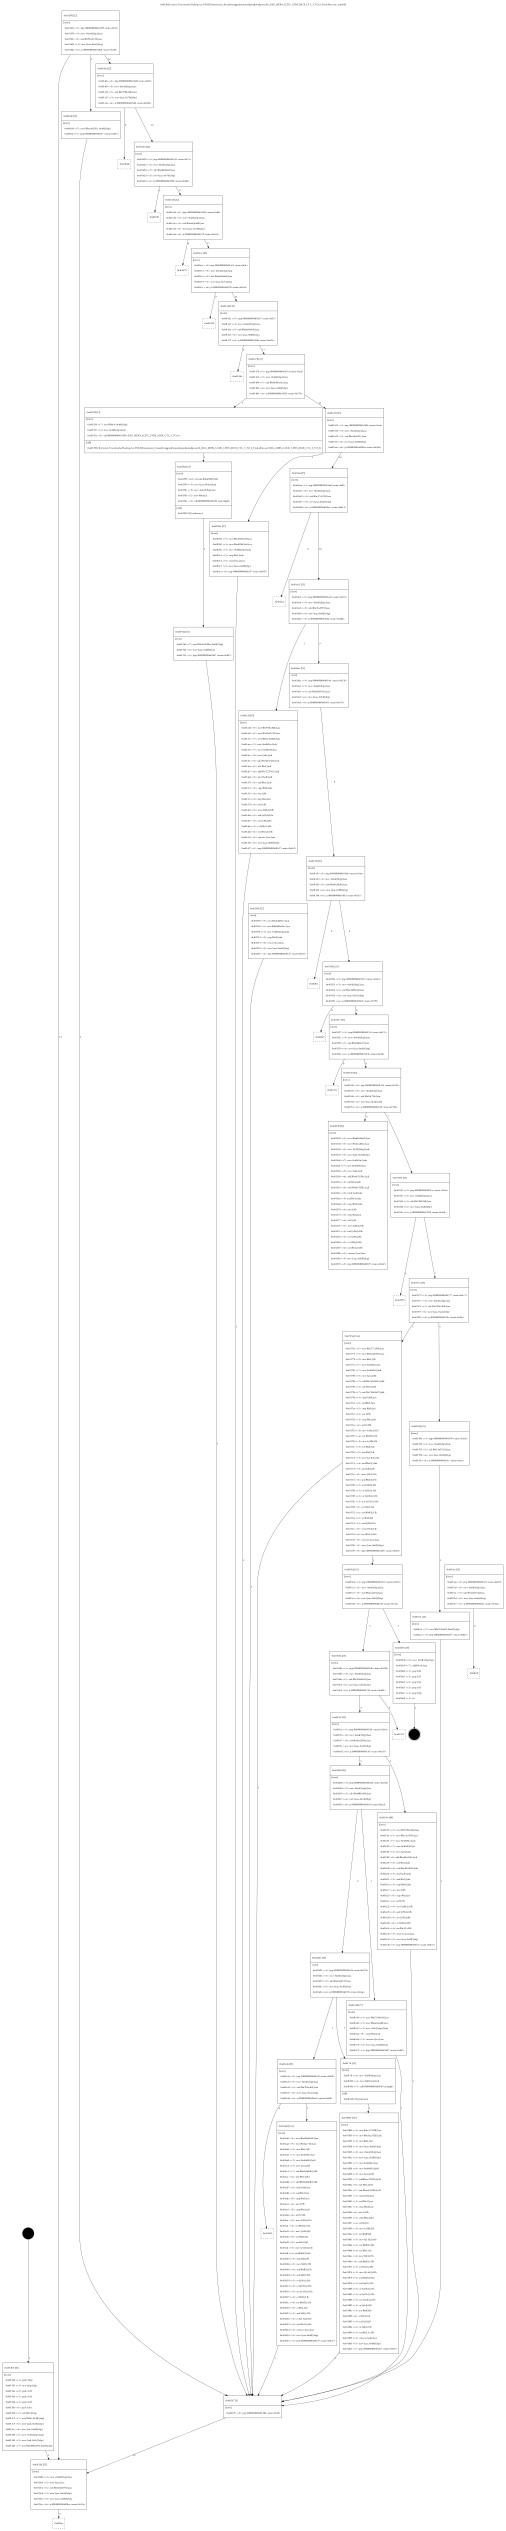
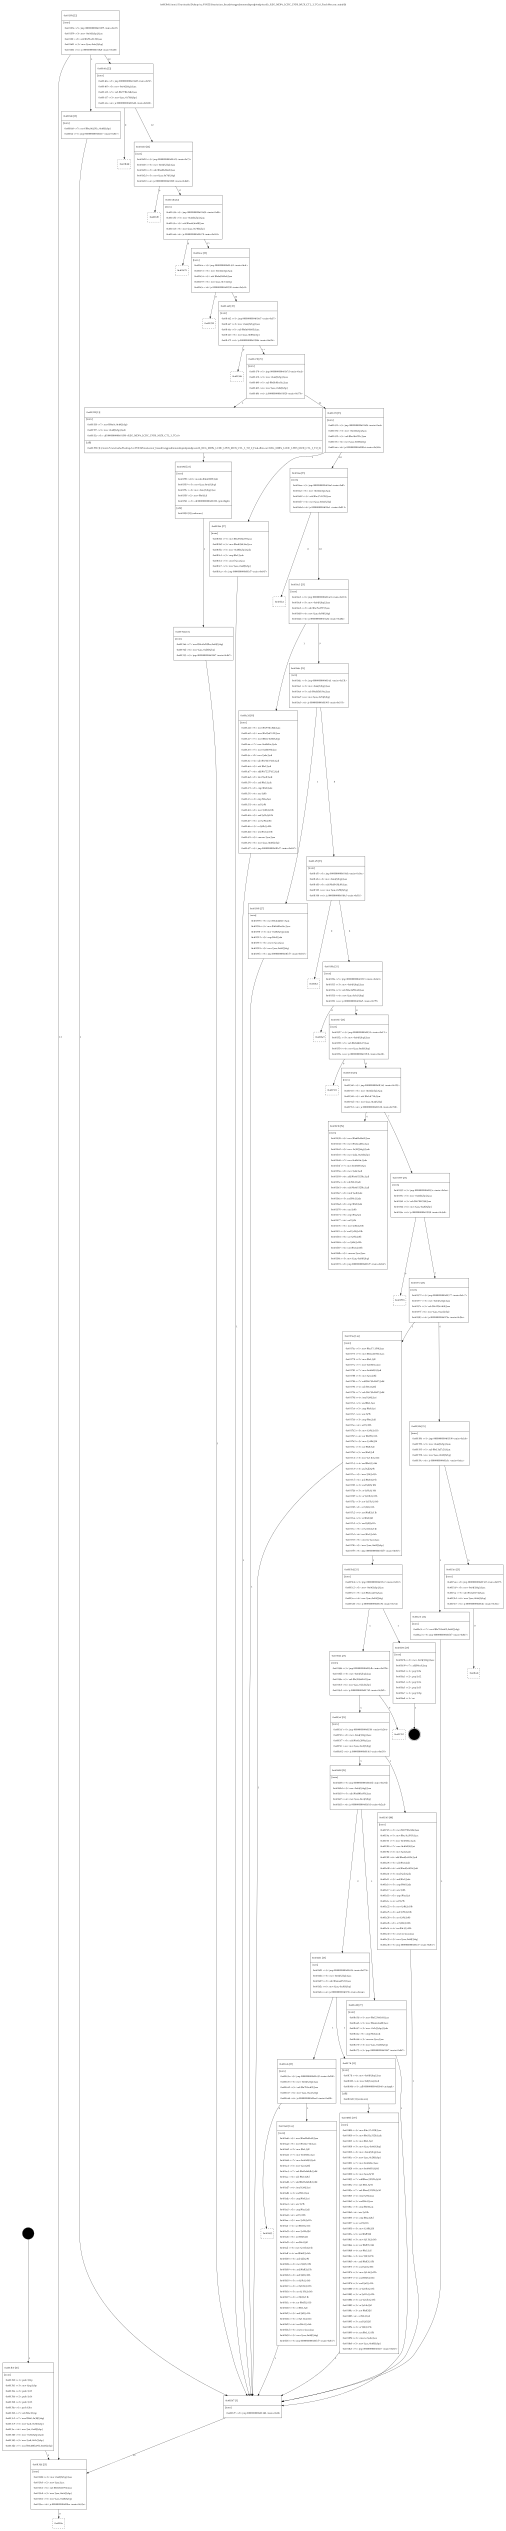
none -> (306, 805)
none -> (456, 1514)
